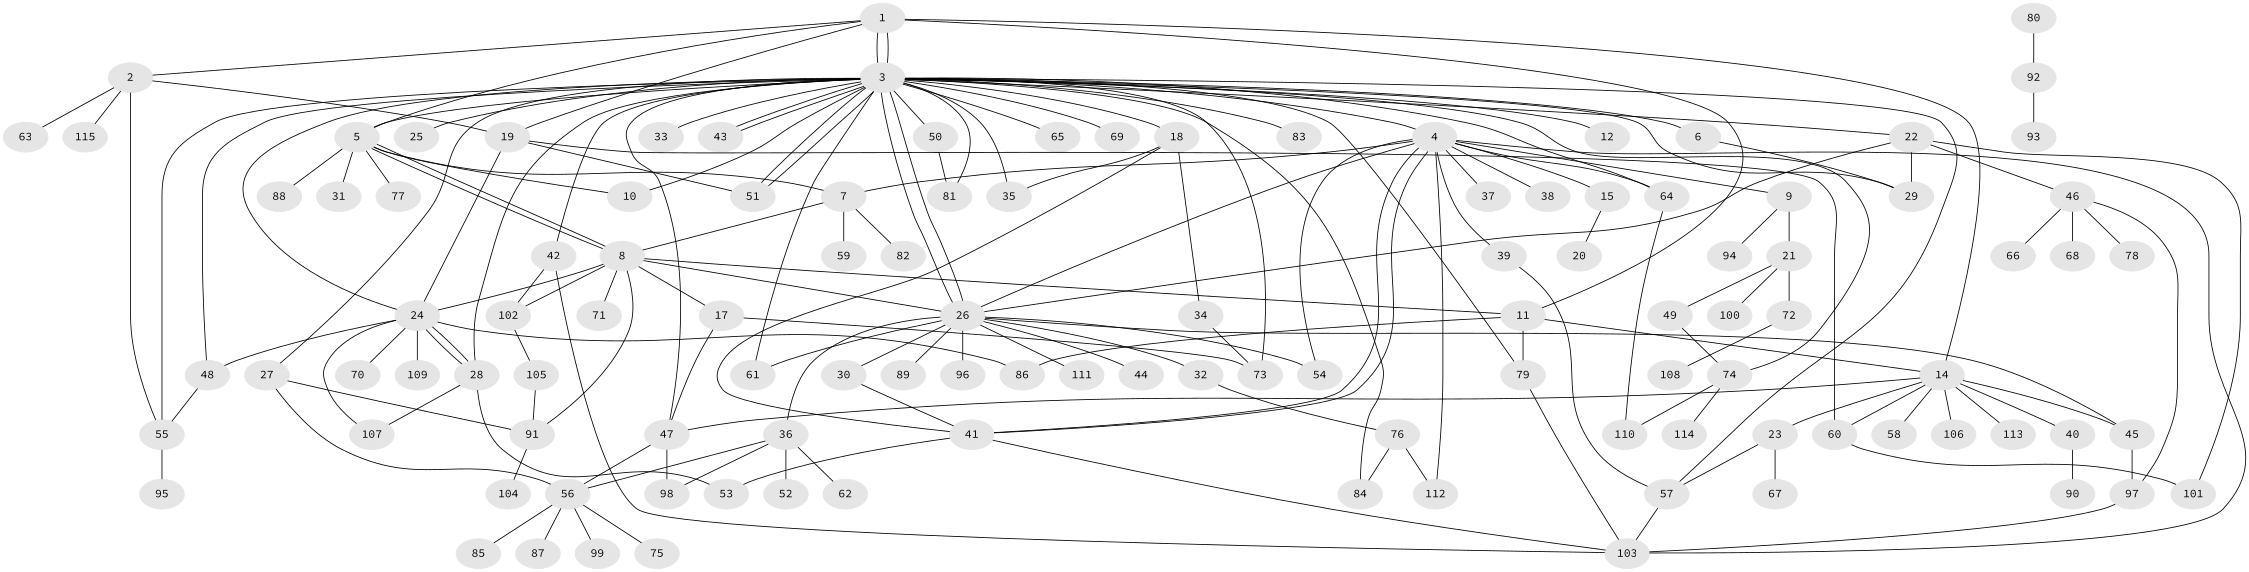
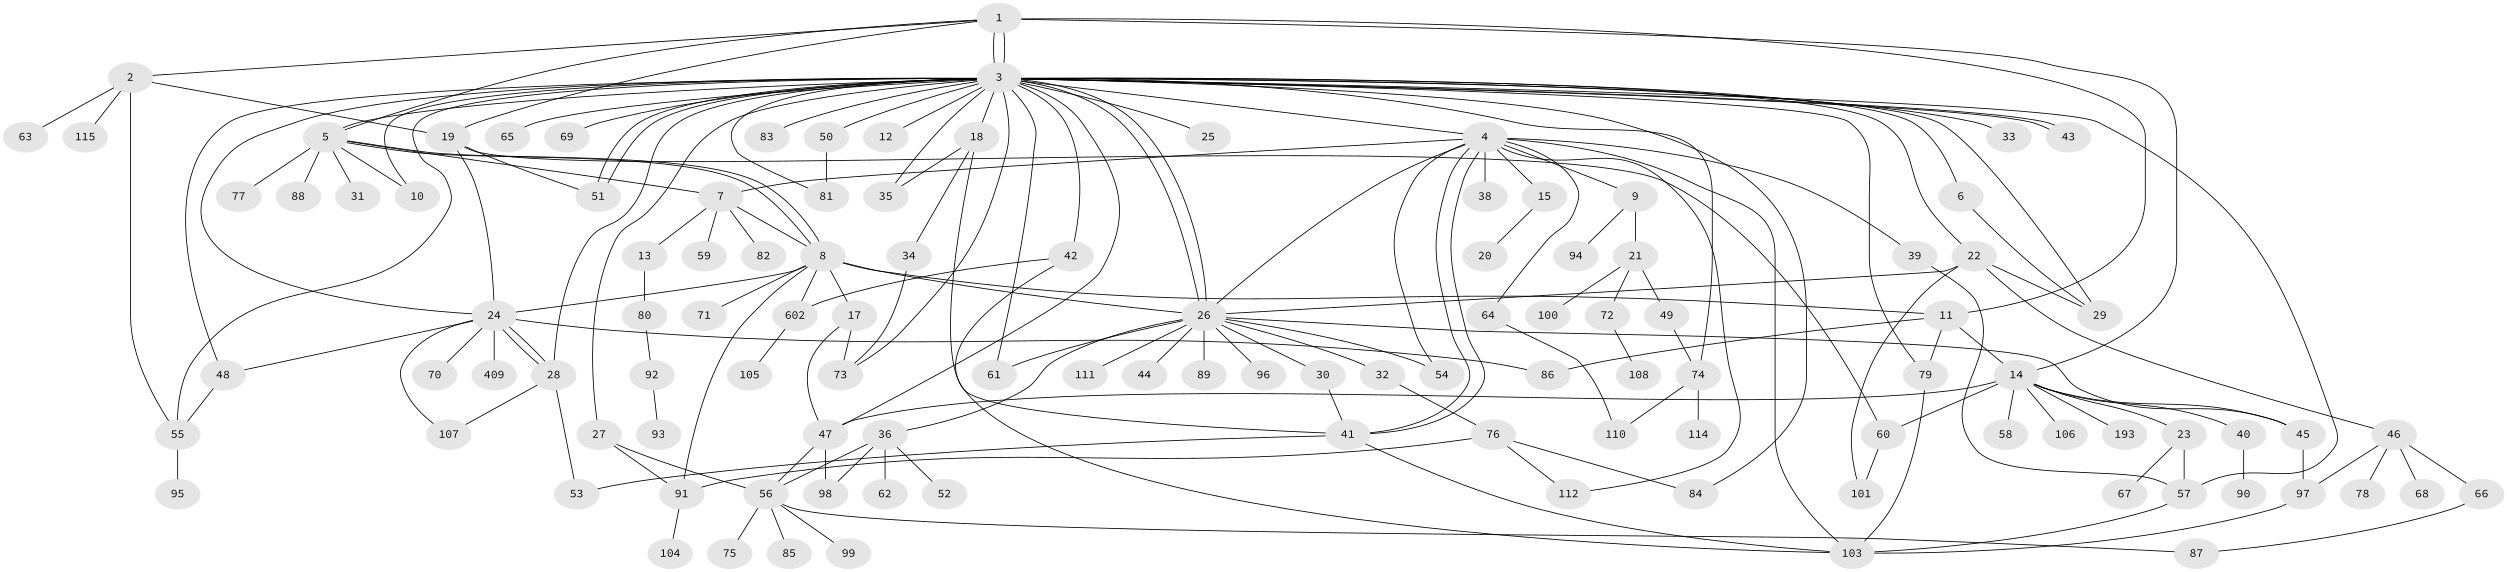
(1396, 110) -> none
(1488, 197) -> none
none -> (645, 256)
(508, 316) -> (795, 316)
(417, 375) -> (494, 375)
(534, 405) -> (1105, 458)
(2013, 435) -> (2125, 435)
none -> (2343, 535)
